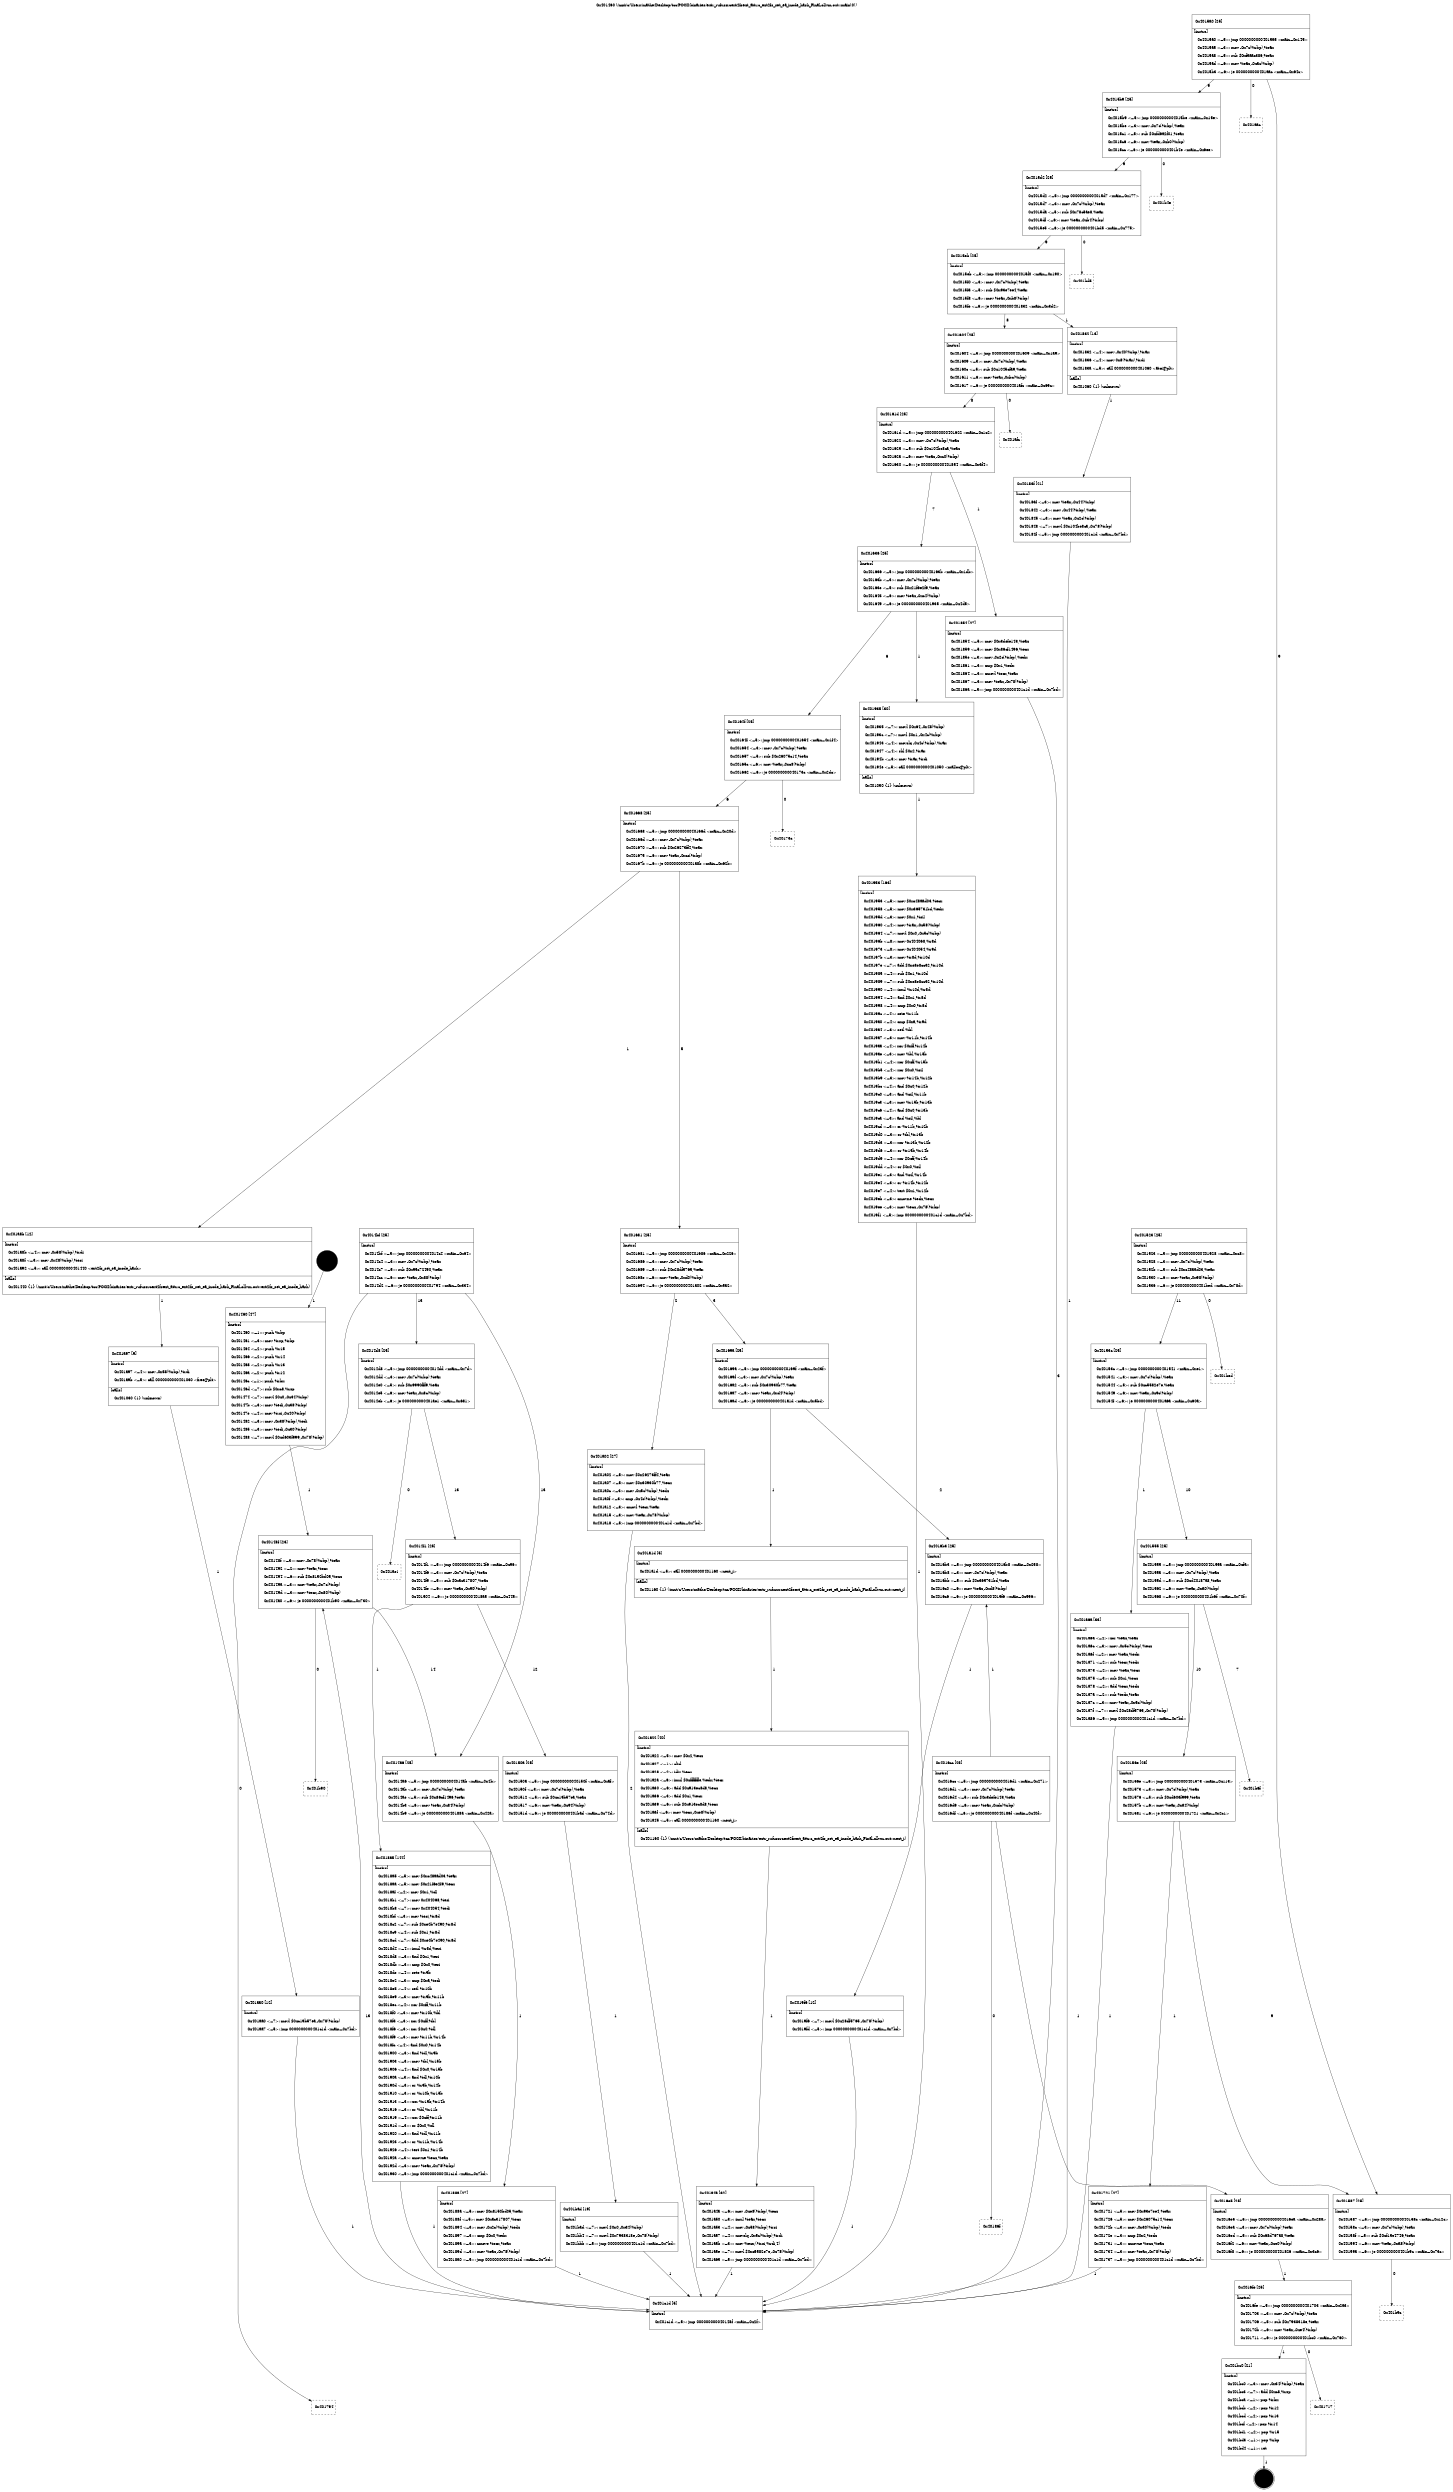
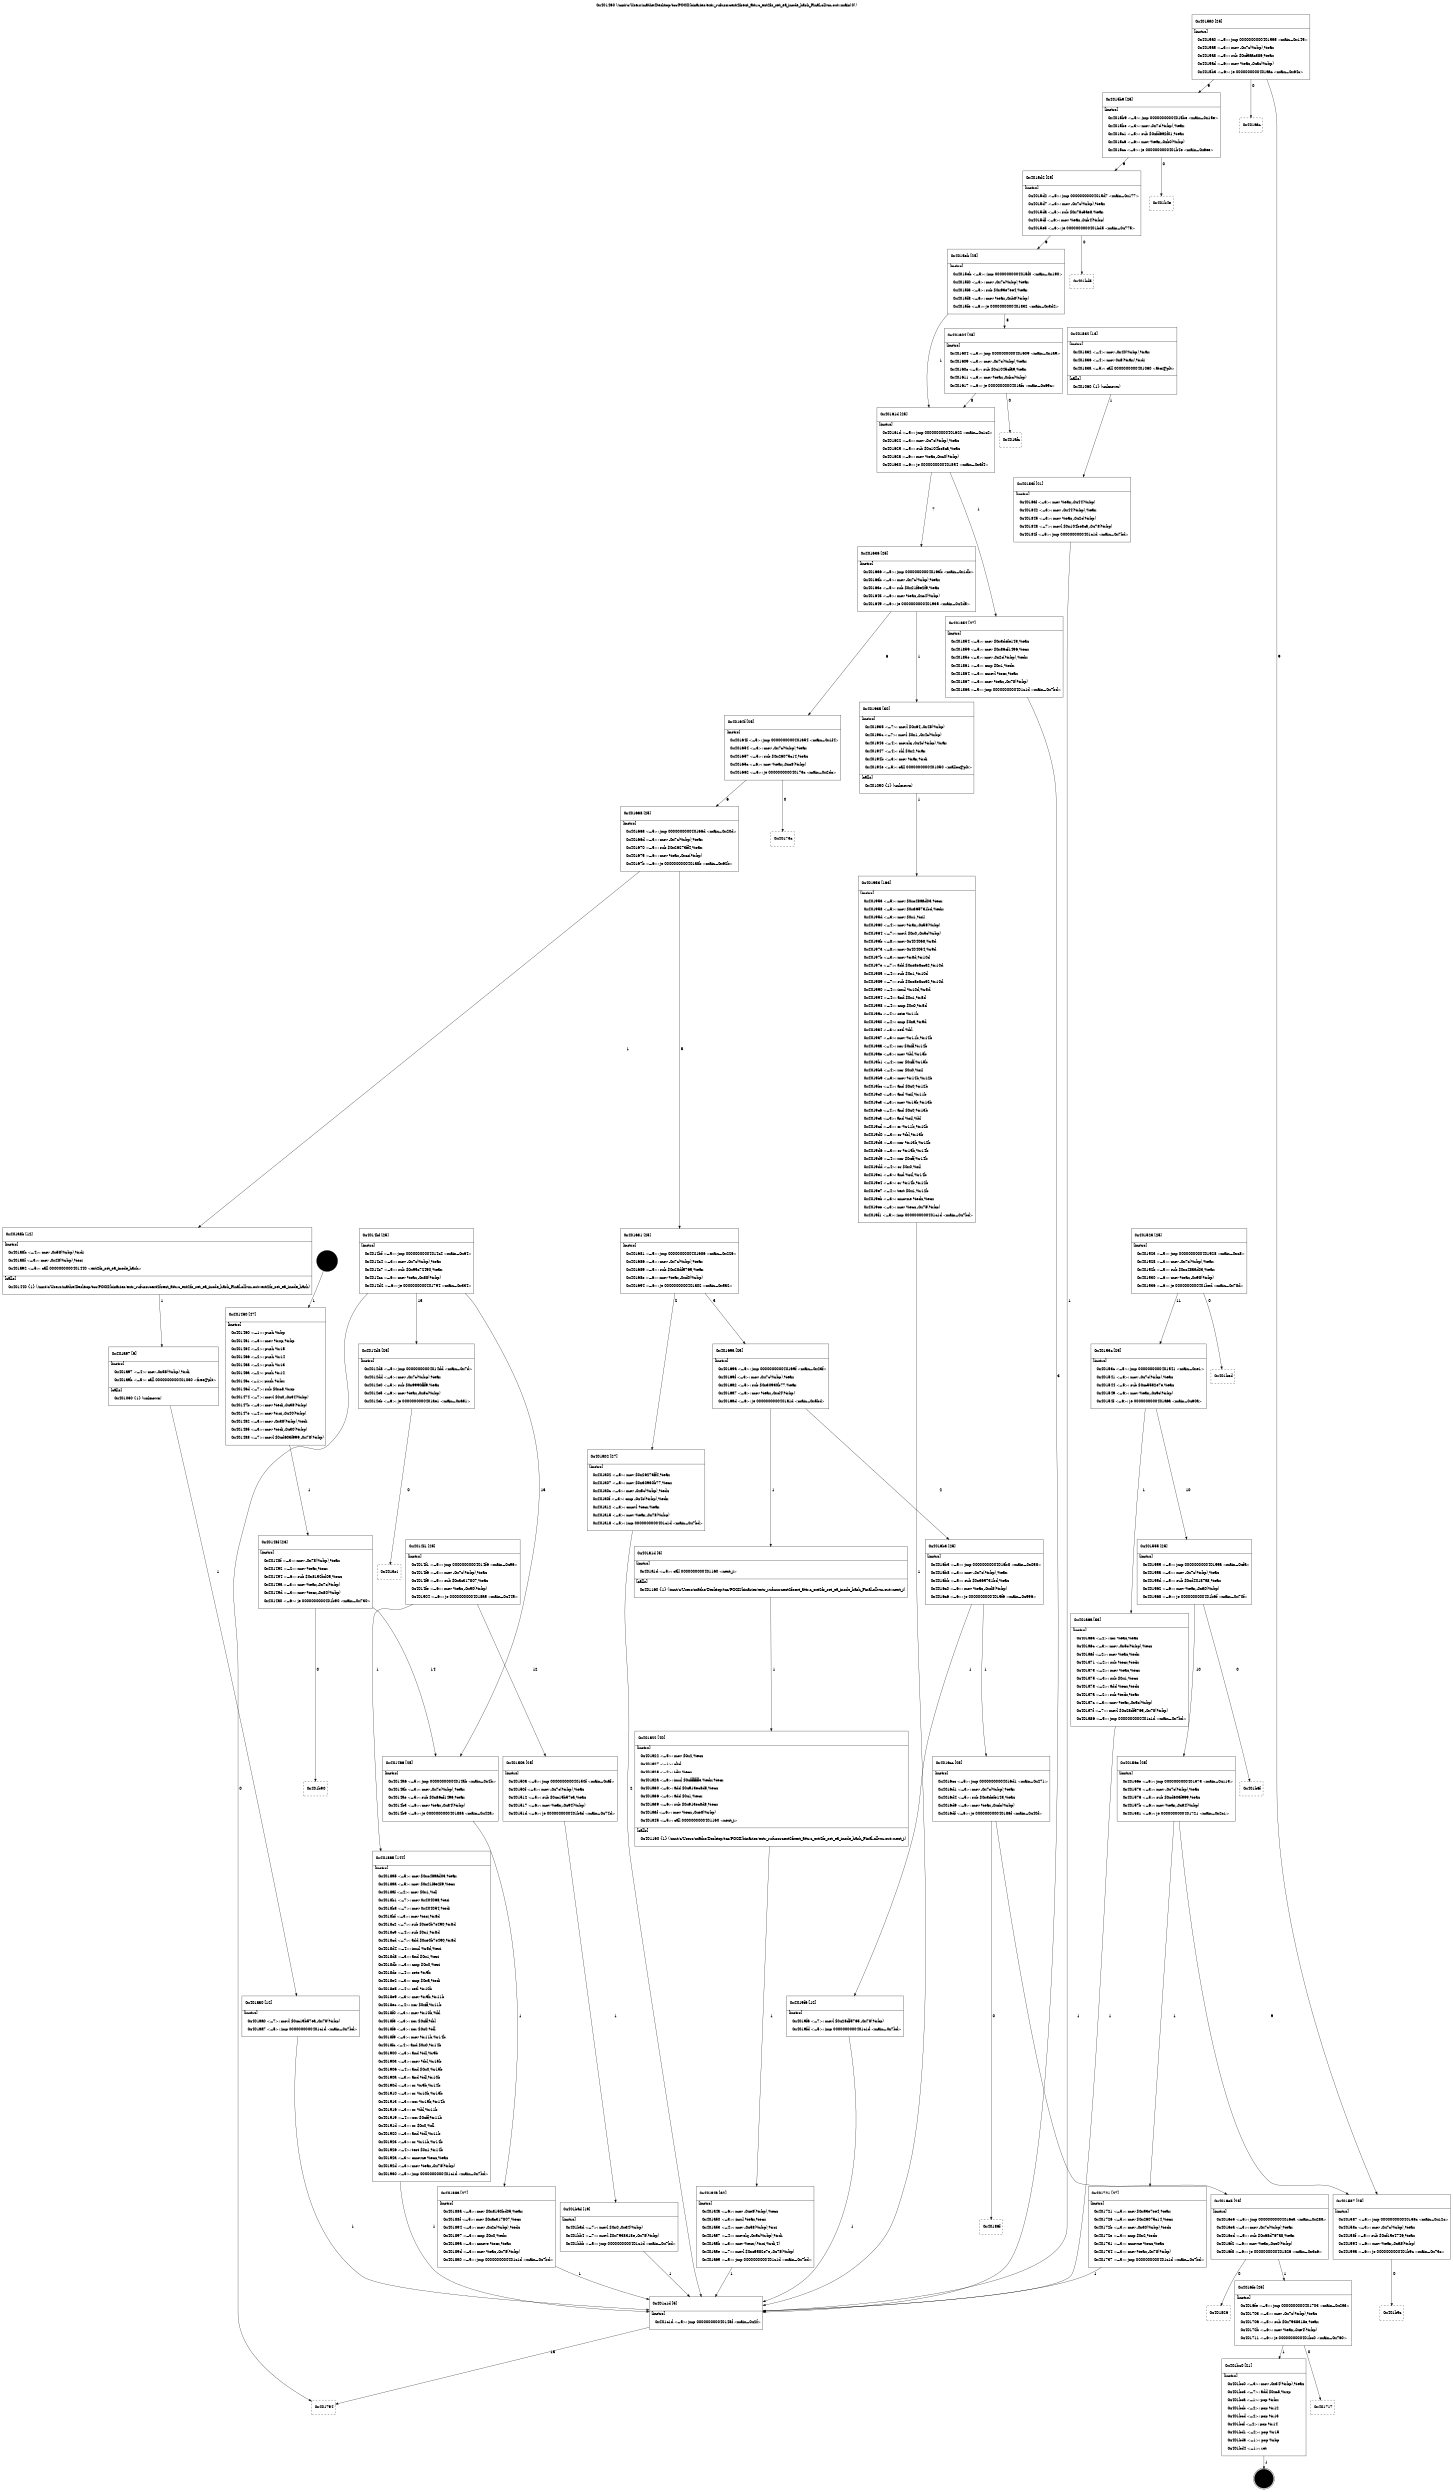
(1062, 320) -> (929, 357)
(439, 1473) -> none
(1237, 1670) -> (1237, 1670)
(989, 1682) -> (982, 1679)
(360, 2071) -> (494, 2365)
none -> (1218, 2313)
